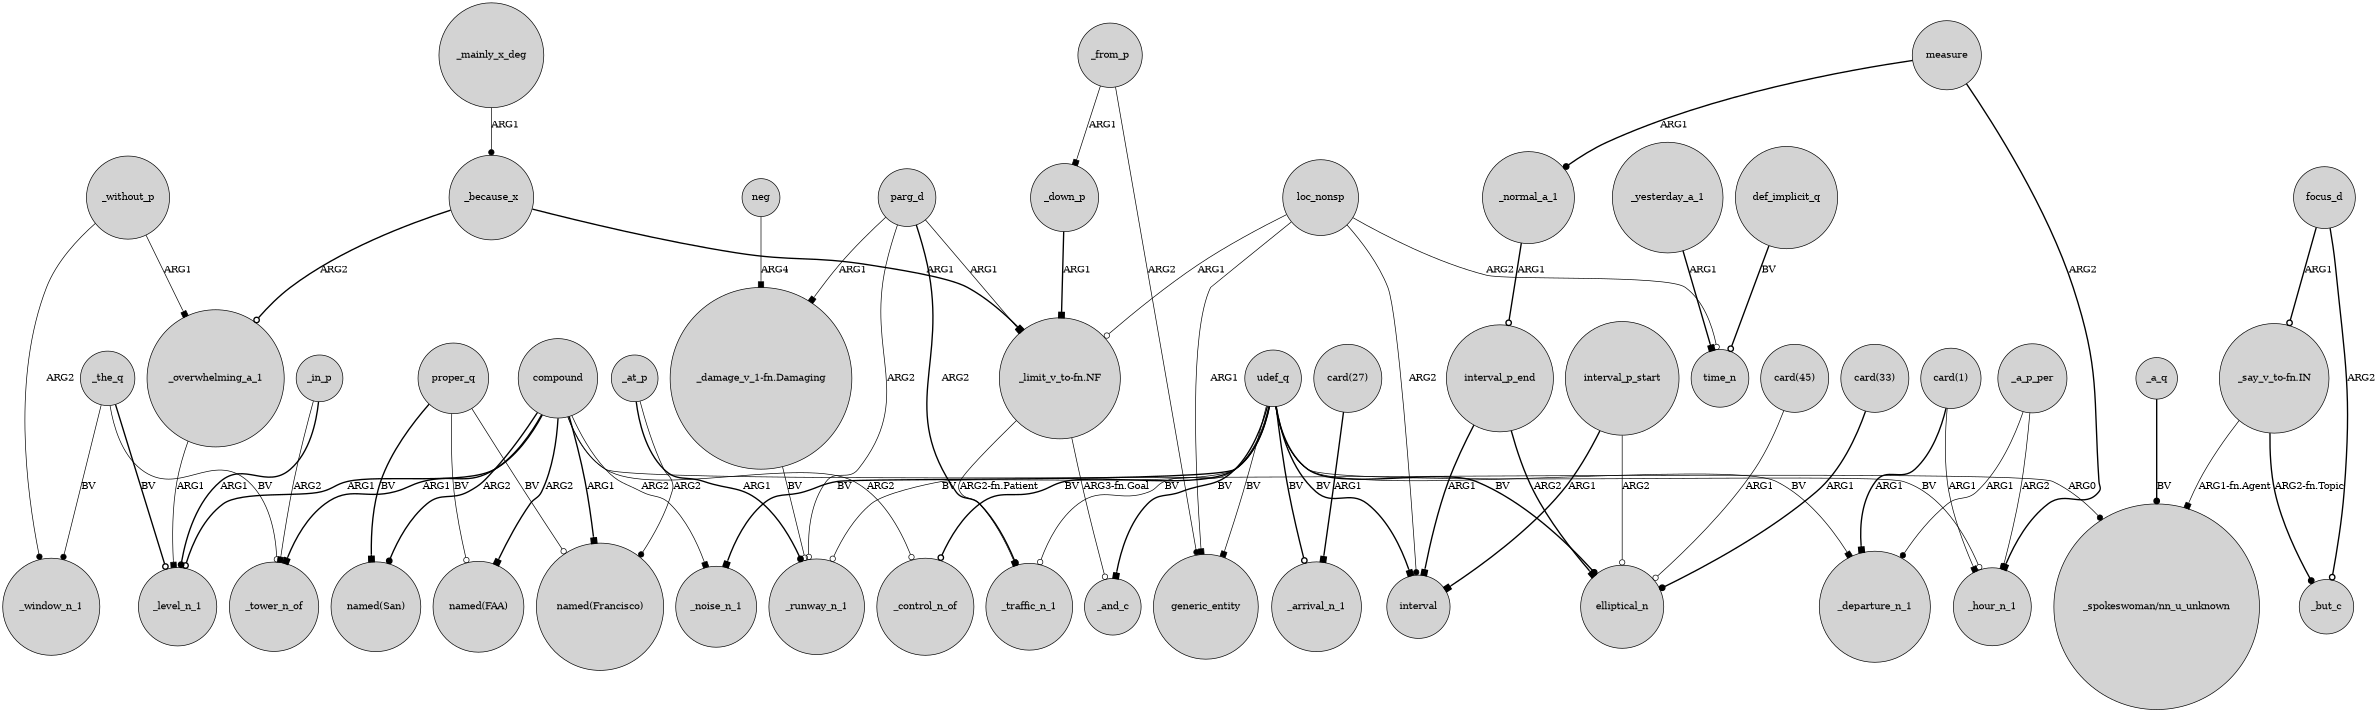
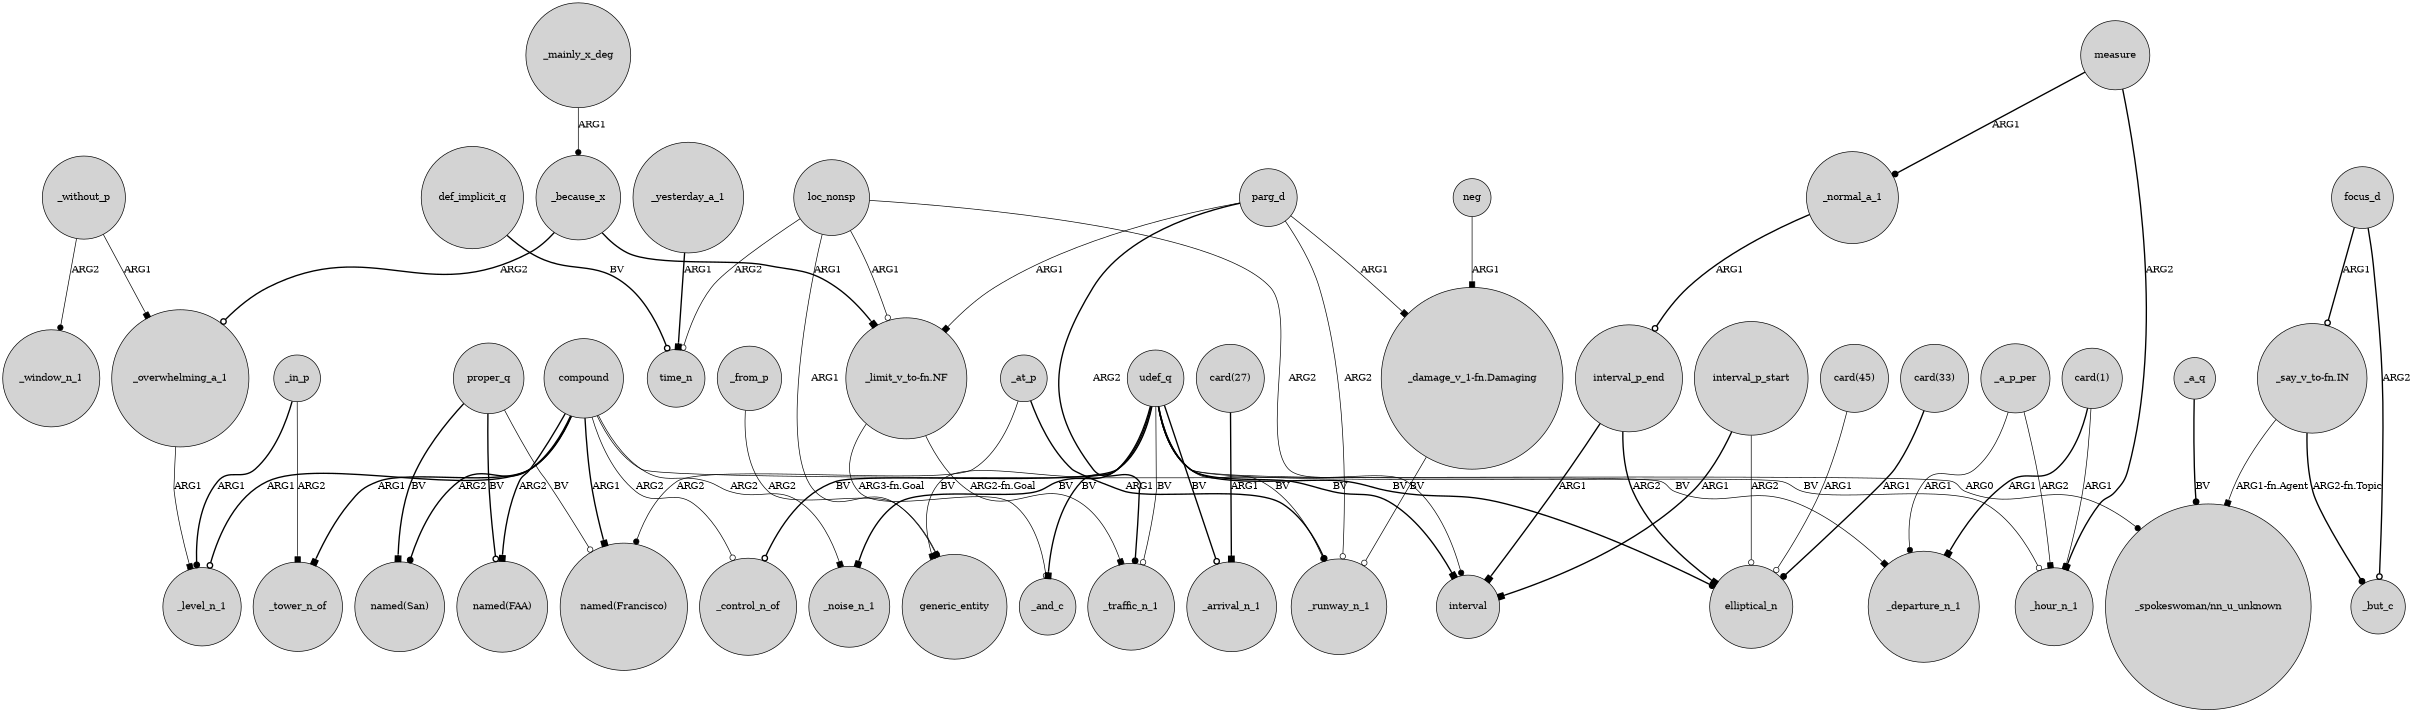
(1065, 198) -> none
(775, 270) -> (1486, 270)
(108, 378) -> none
(453, 486) -> (489, 485)
(999, 487) -> (1003, 487)
